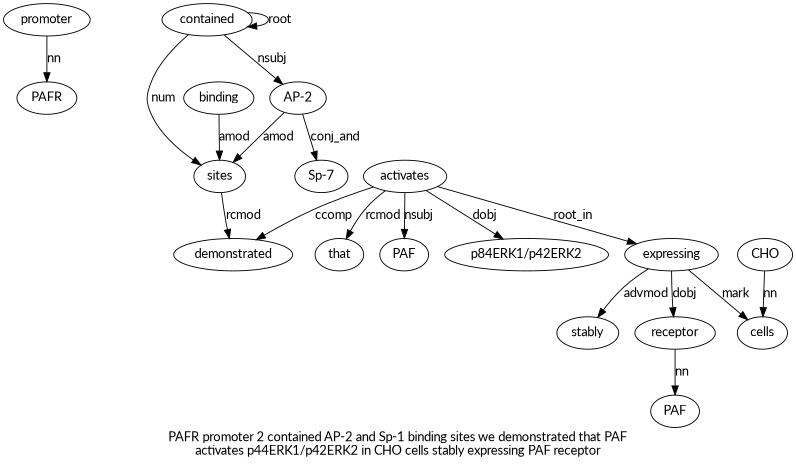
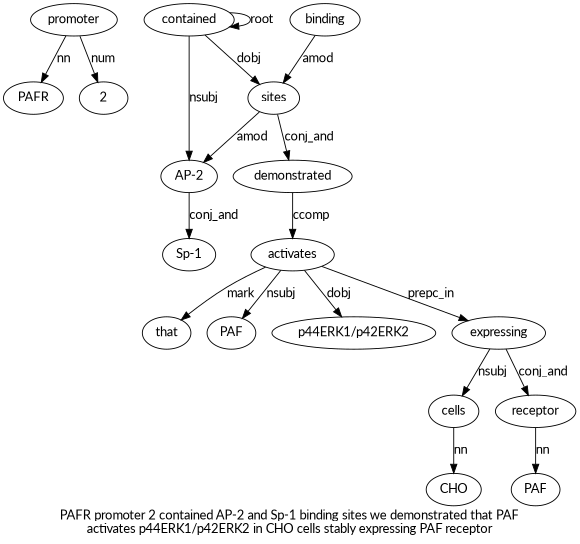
none -> (104, 98)
(163, 98) -> (249, 59)
(262, 134) -> (235, 134)
(321, 176) -> (189, 255)
(317, 208) -> (293, 211)
(244, 216) -> (309, 137)
(383, 216) -> (241, 294)
(573, 216) -> (431, 294)
(527, 255) -> (354, 333)
(764, 289) -> (454, 446)
(685, 294) -> (543, 372)
(736, 294) -> (492, 372)
(588, 333) -> none
